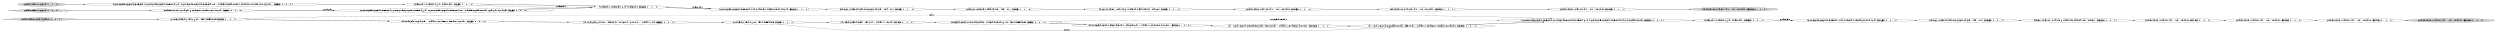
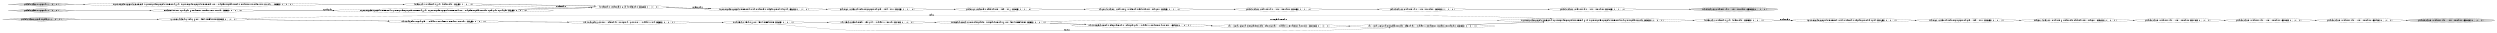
(42, 4) -> (42, 4)
